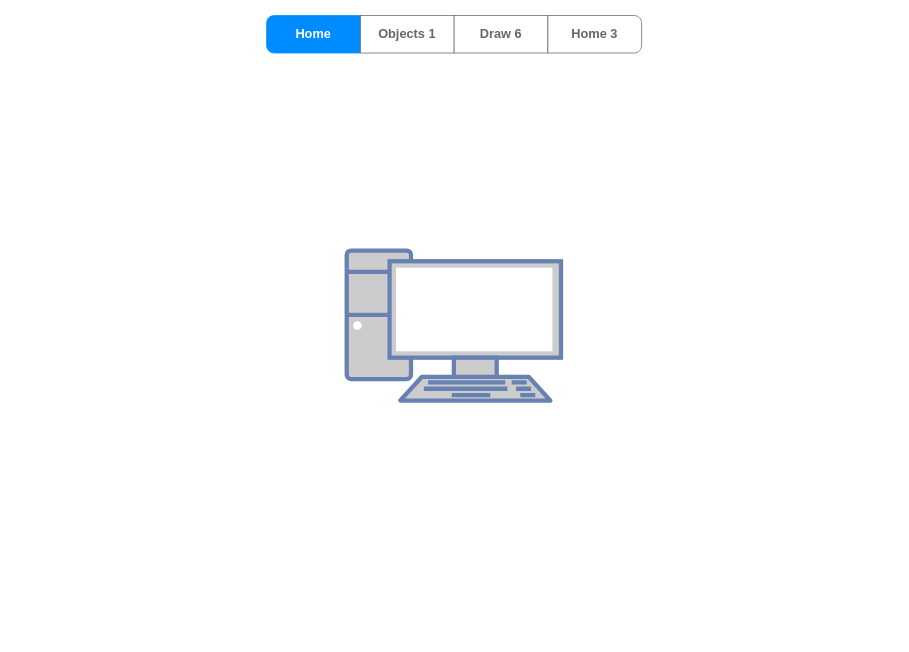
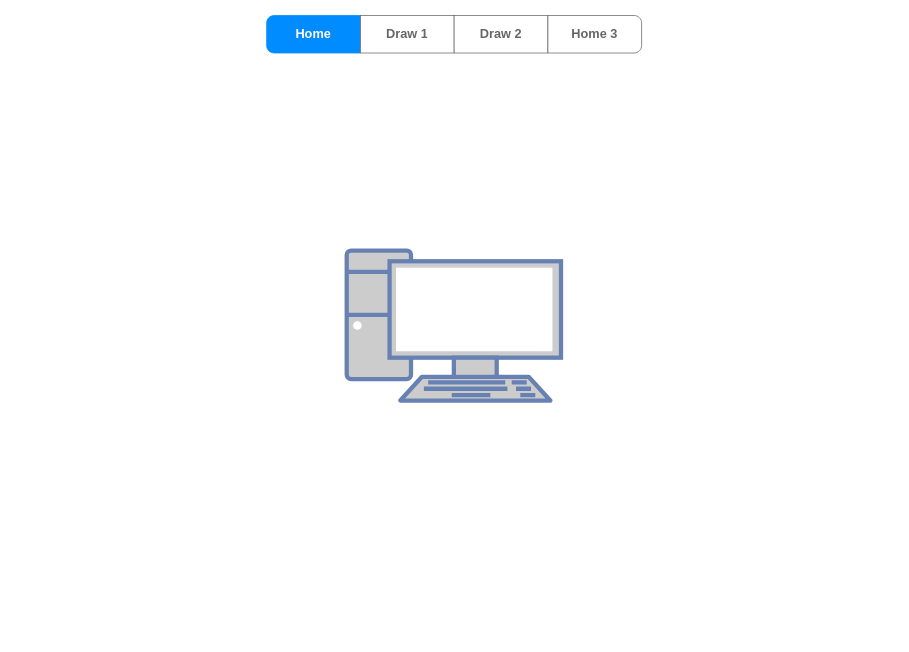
(407, 34) -> (407, 34)
(501, 34) -> (501, 34)
